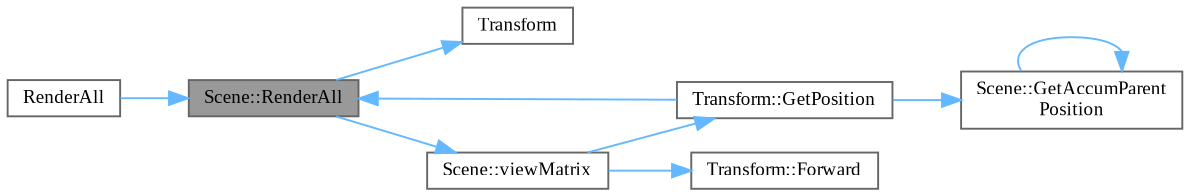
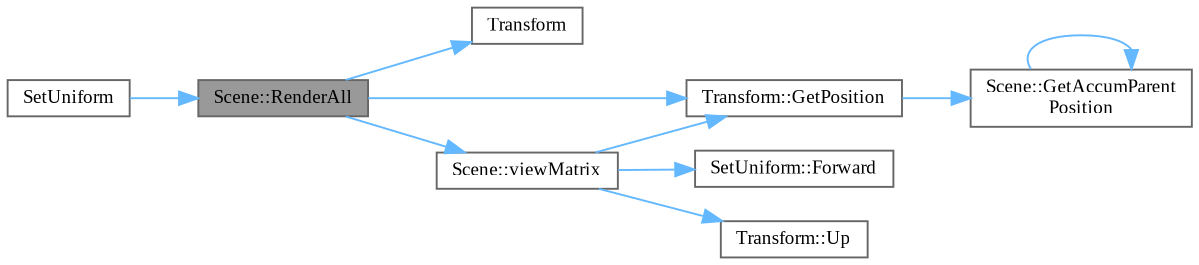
(64, 98) -> (69, 98)
(527, 99) -> (518, 98)
(785, 171) -> (794, 169)
none -> (794, 239)
